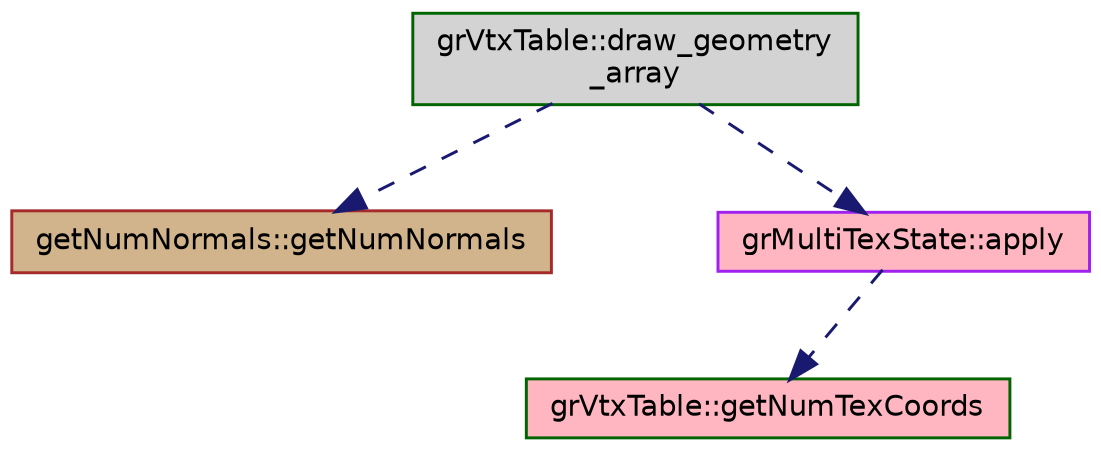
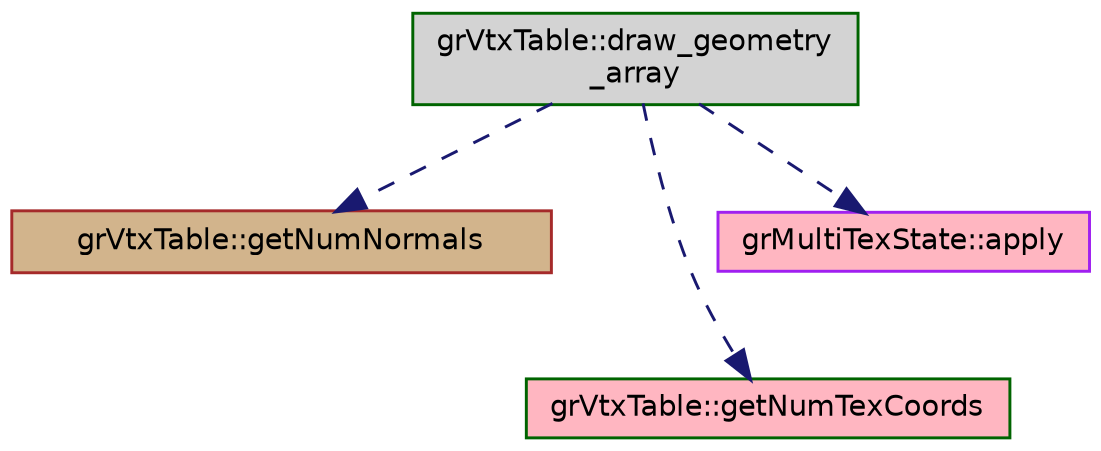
(282, 242) -> (282, 242)
(846, 313) -> (677, 234)
